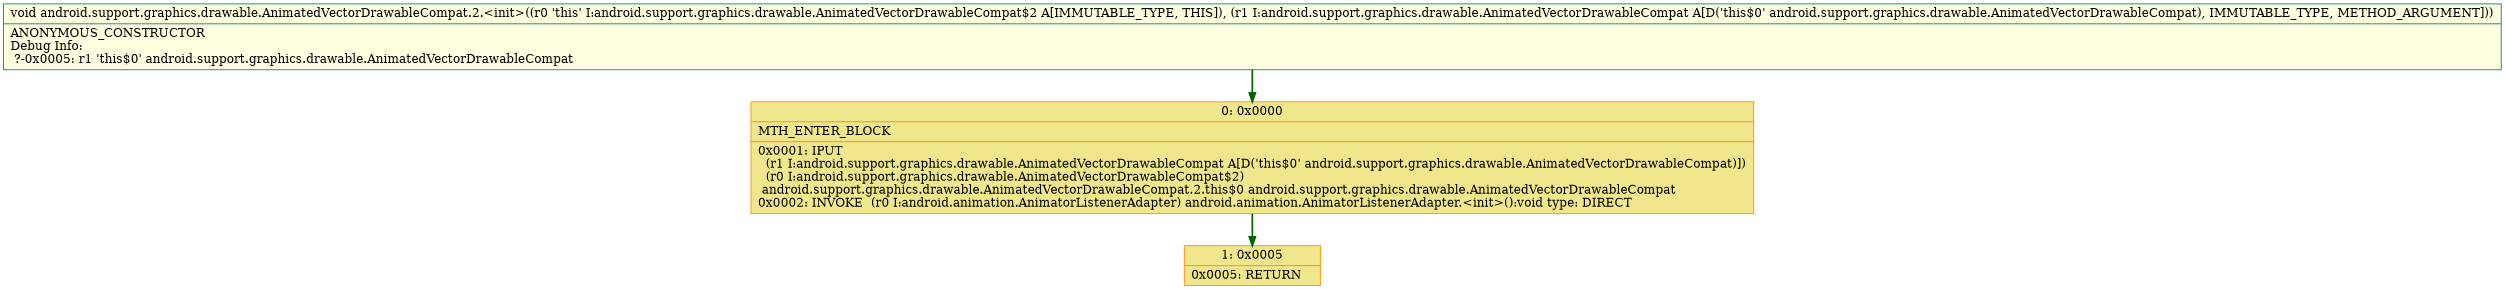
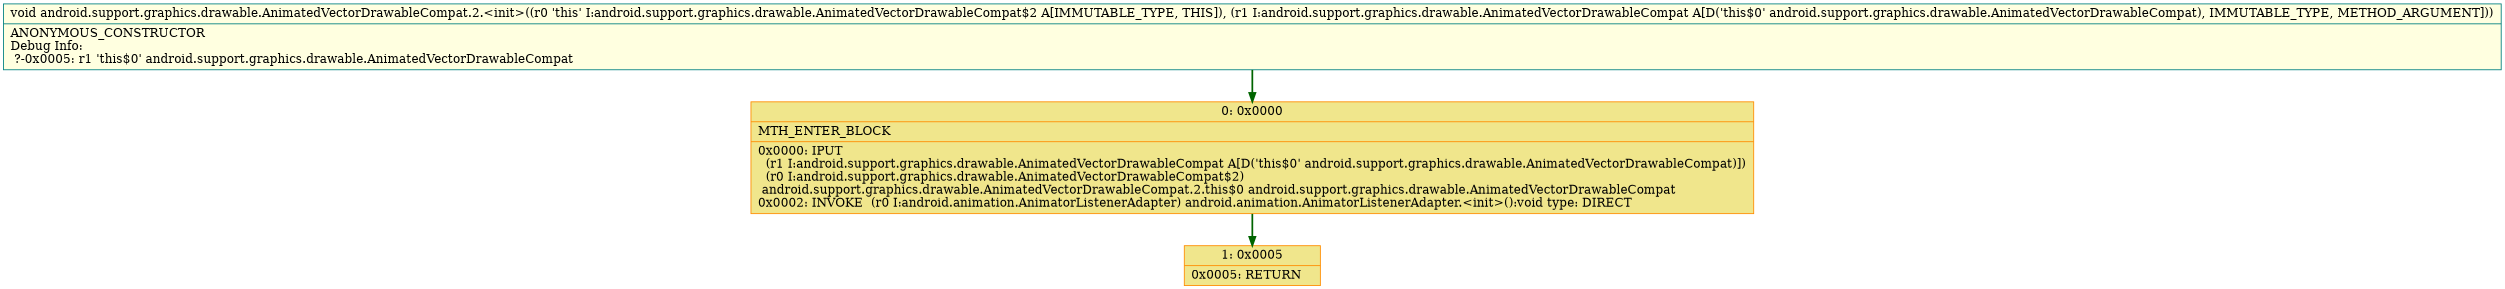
(804, 151) -> (804, 151)
